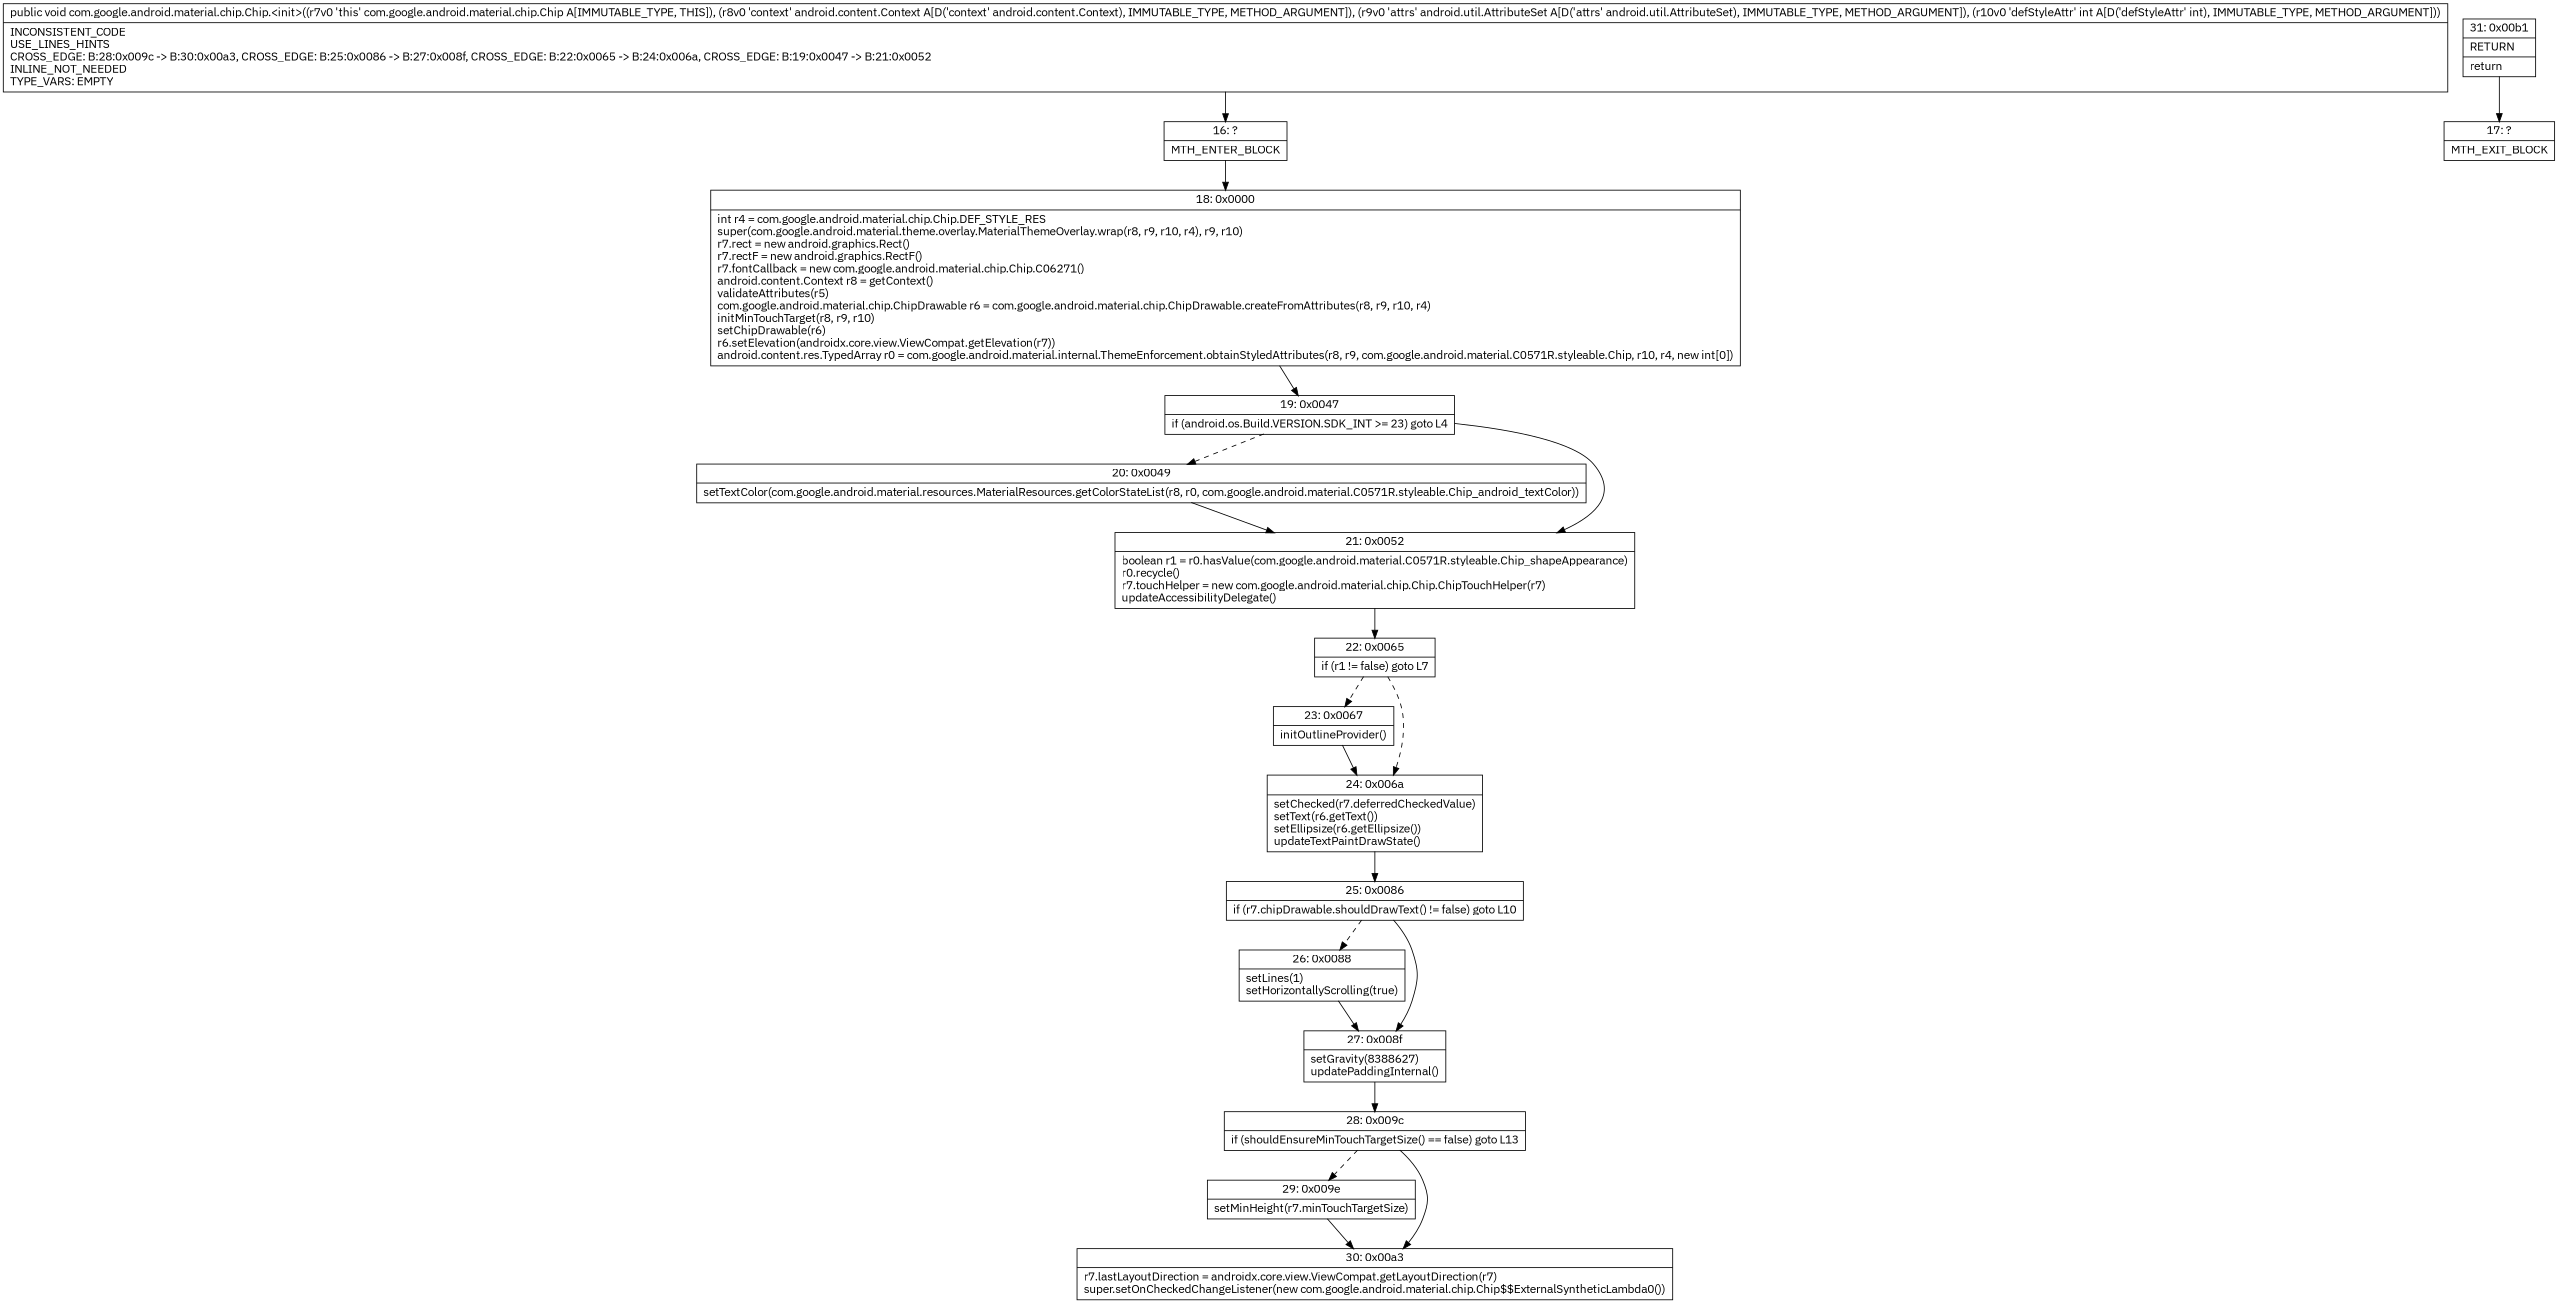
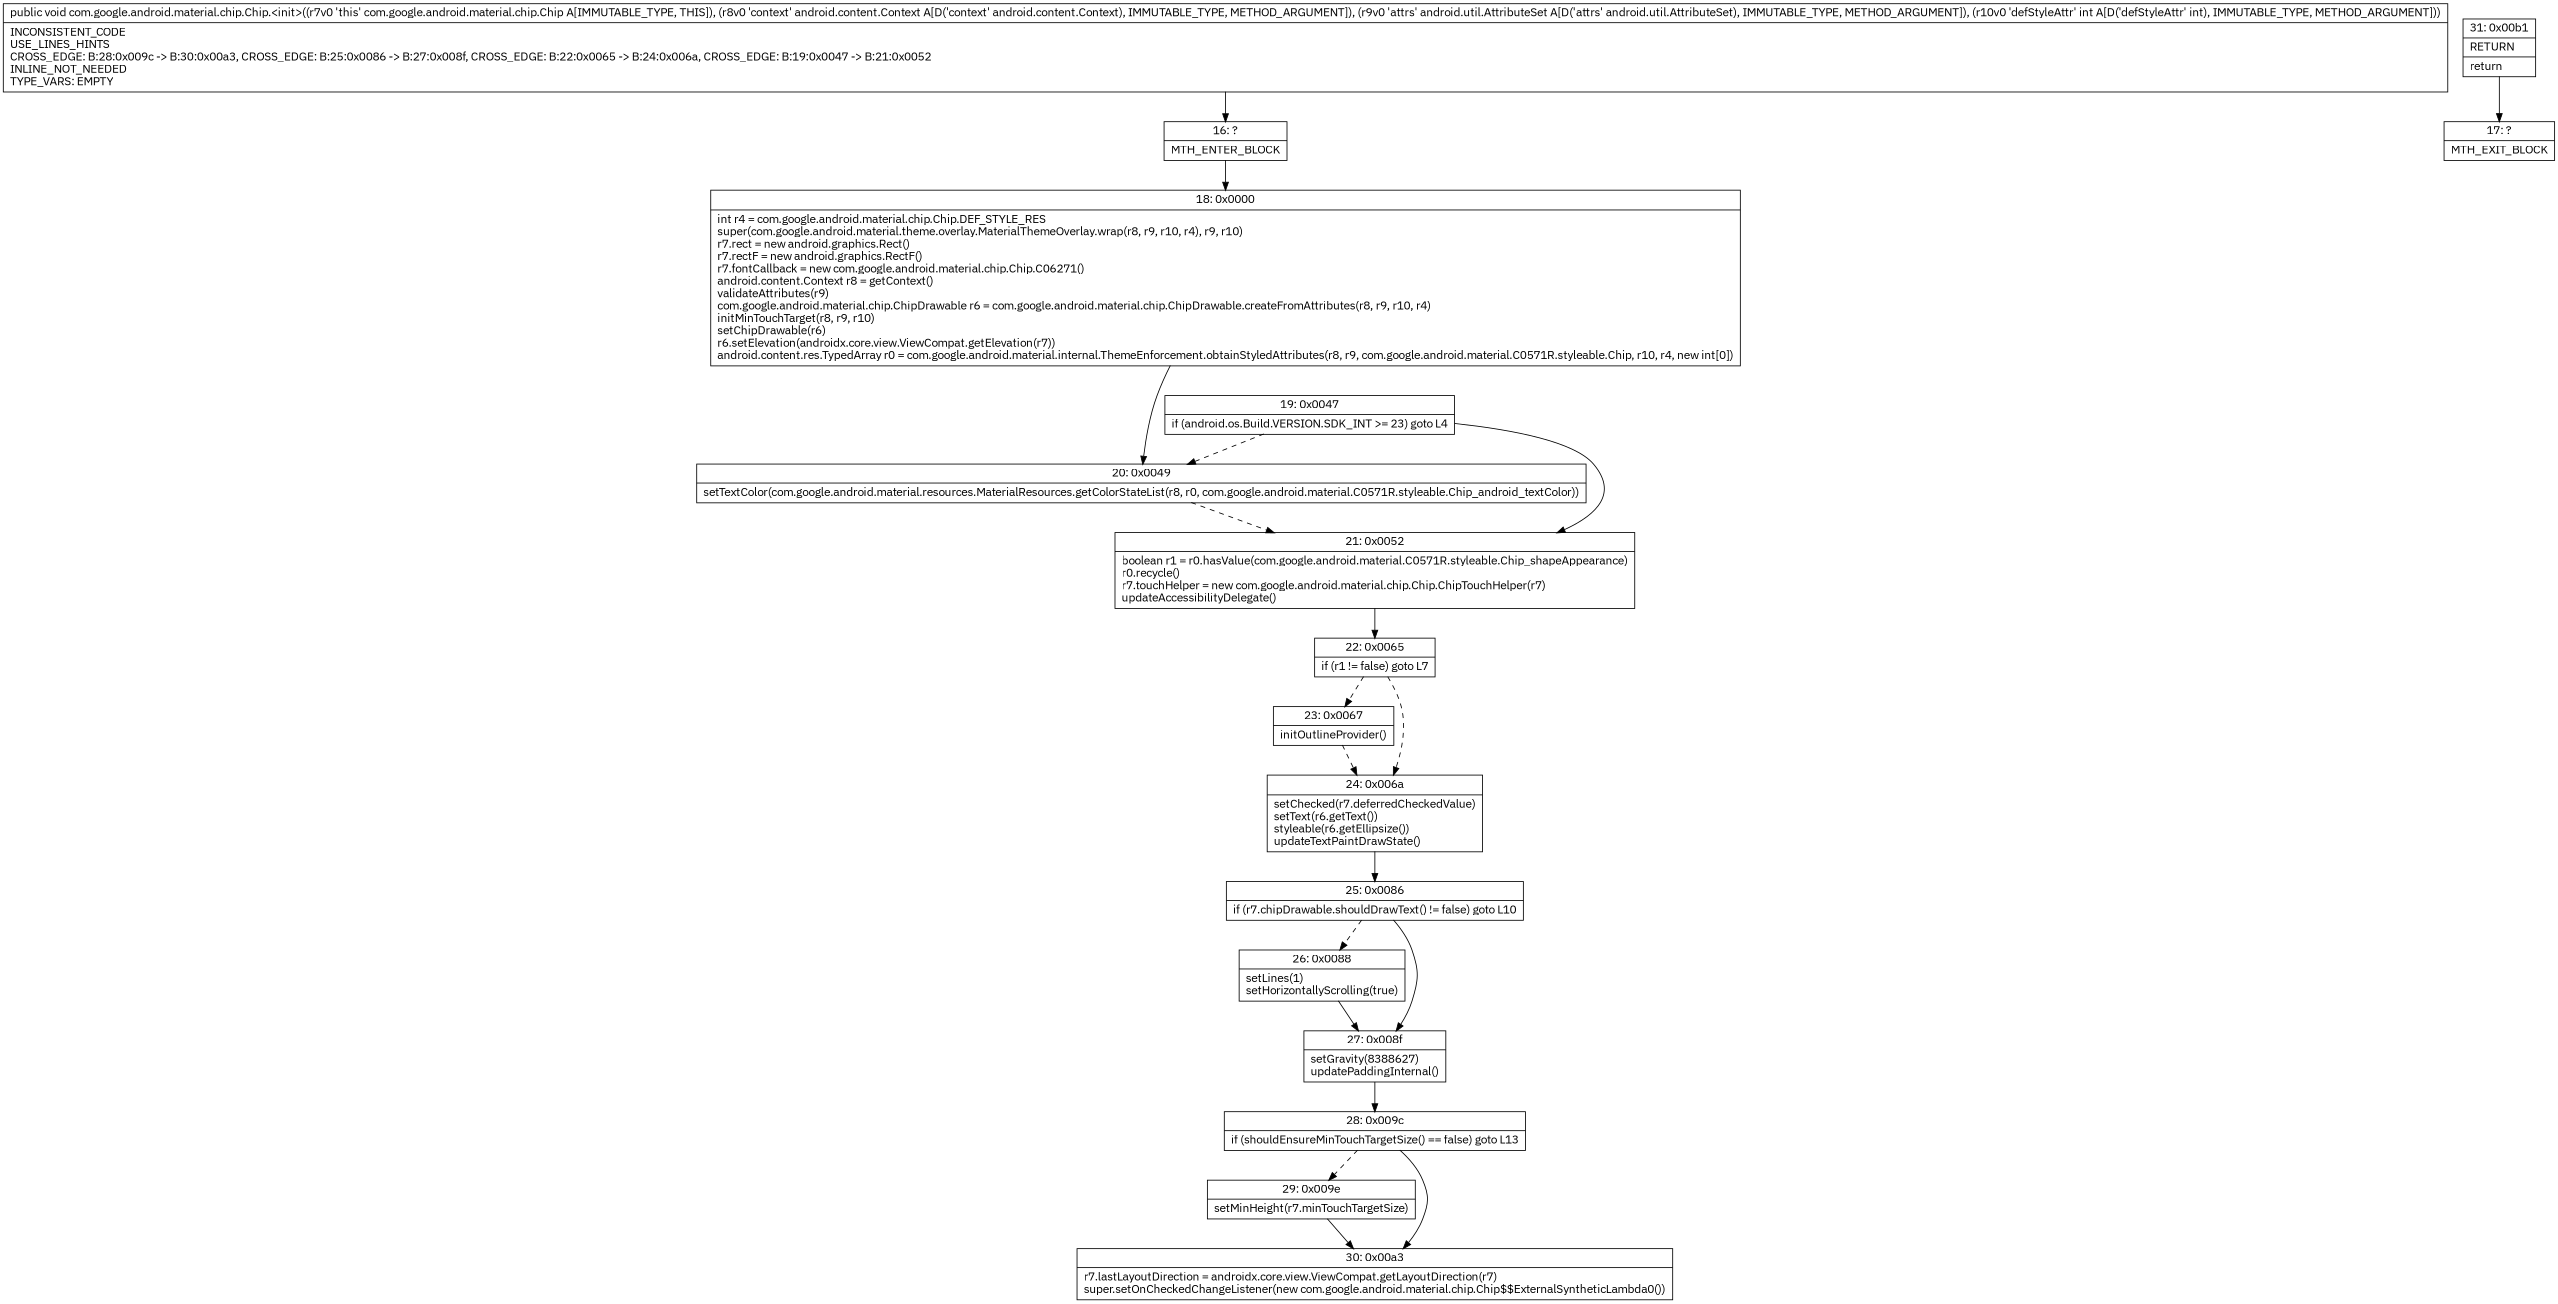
(773, 294) -> (773, 294)
(1287, 377) -> (1153, 409)
(1229, 516) -> (1229, 516)
(1348, 756) -> (1348, 756)
(1348, 829) -> (1342, 829)
